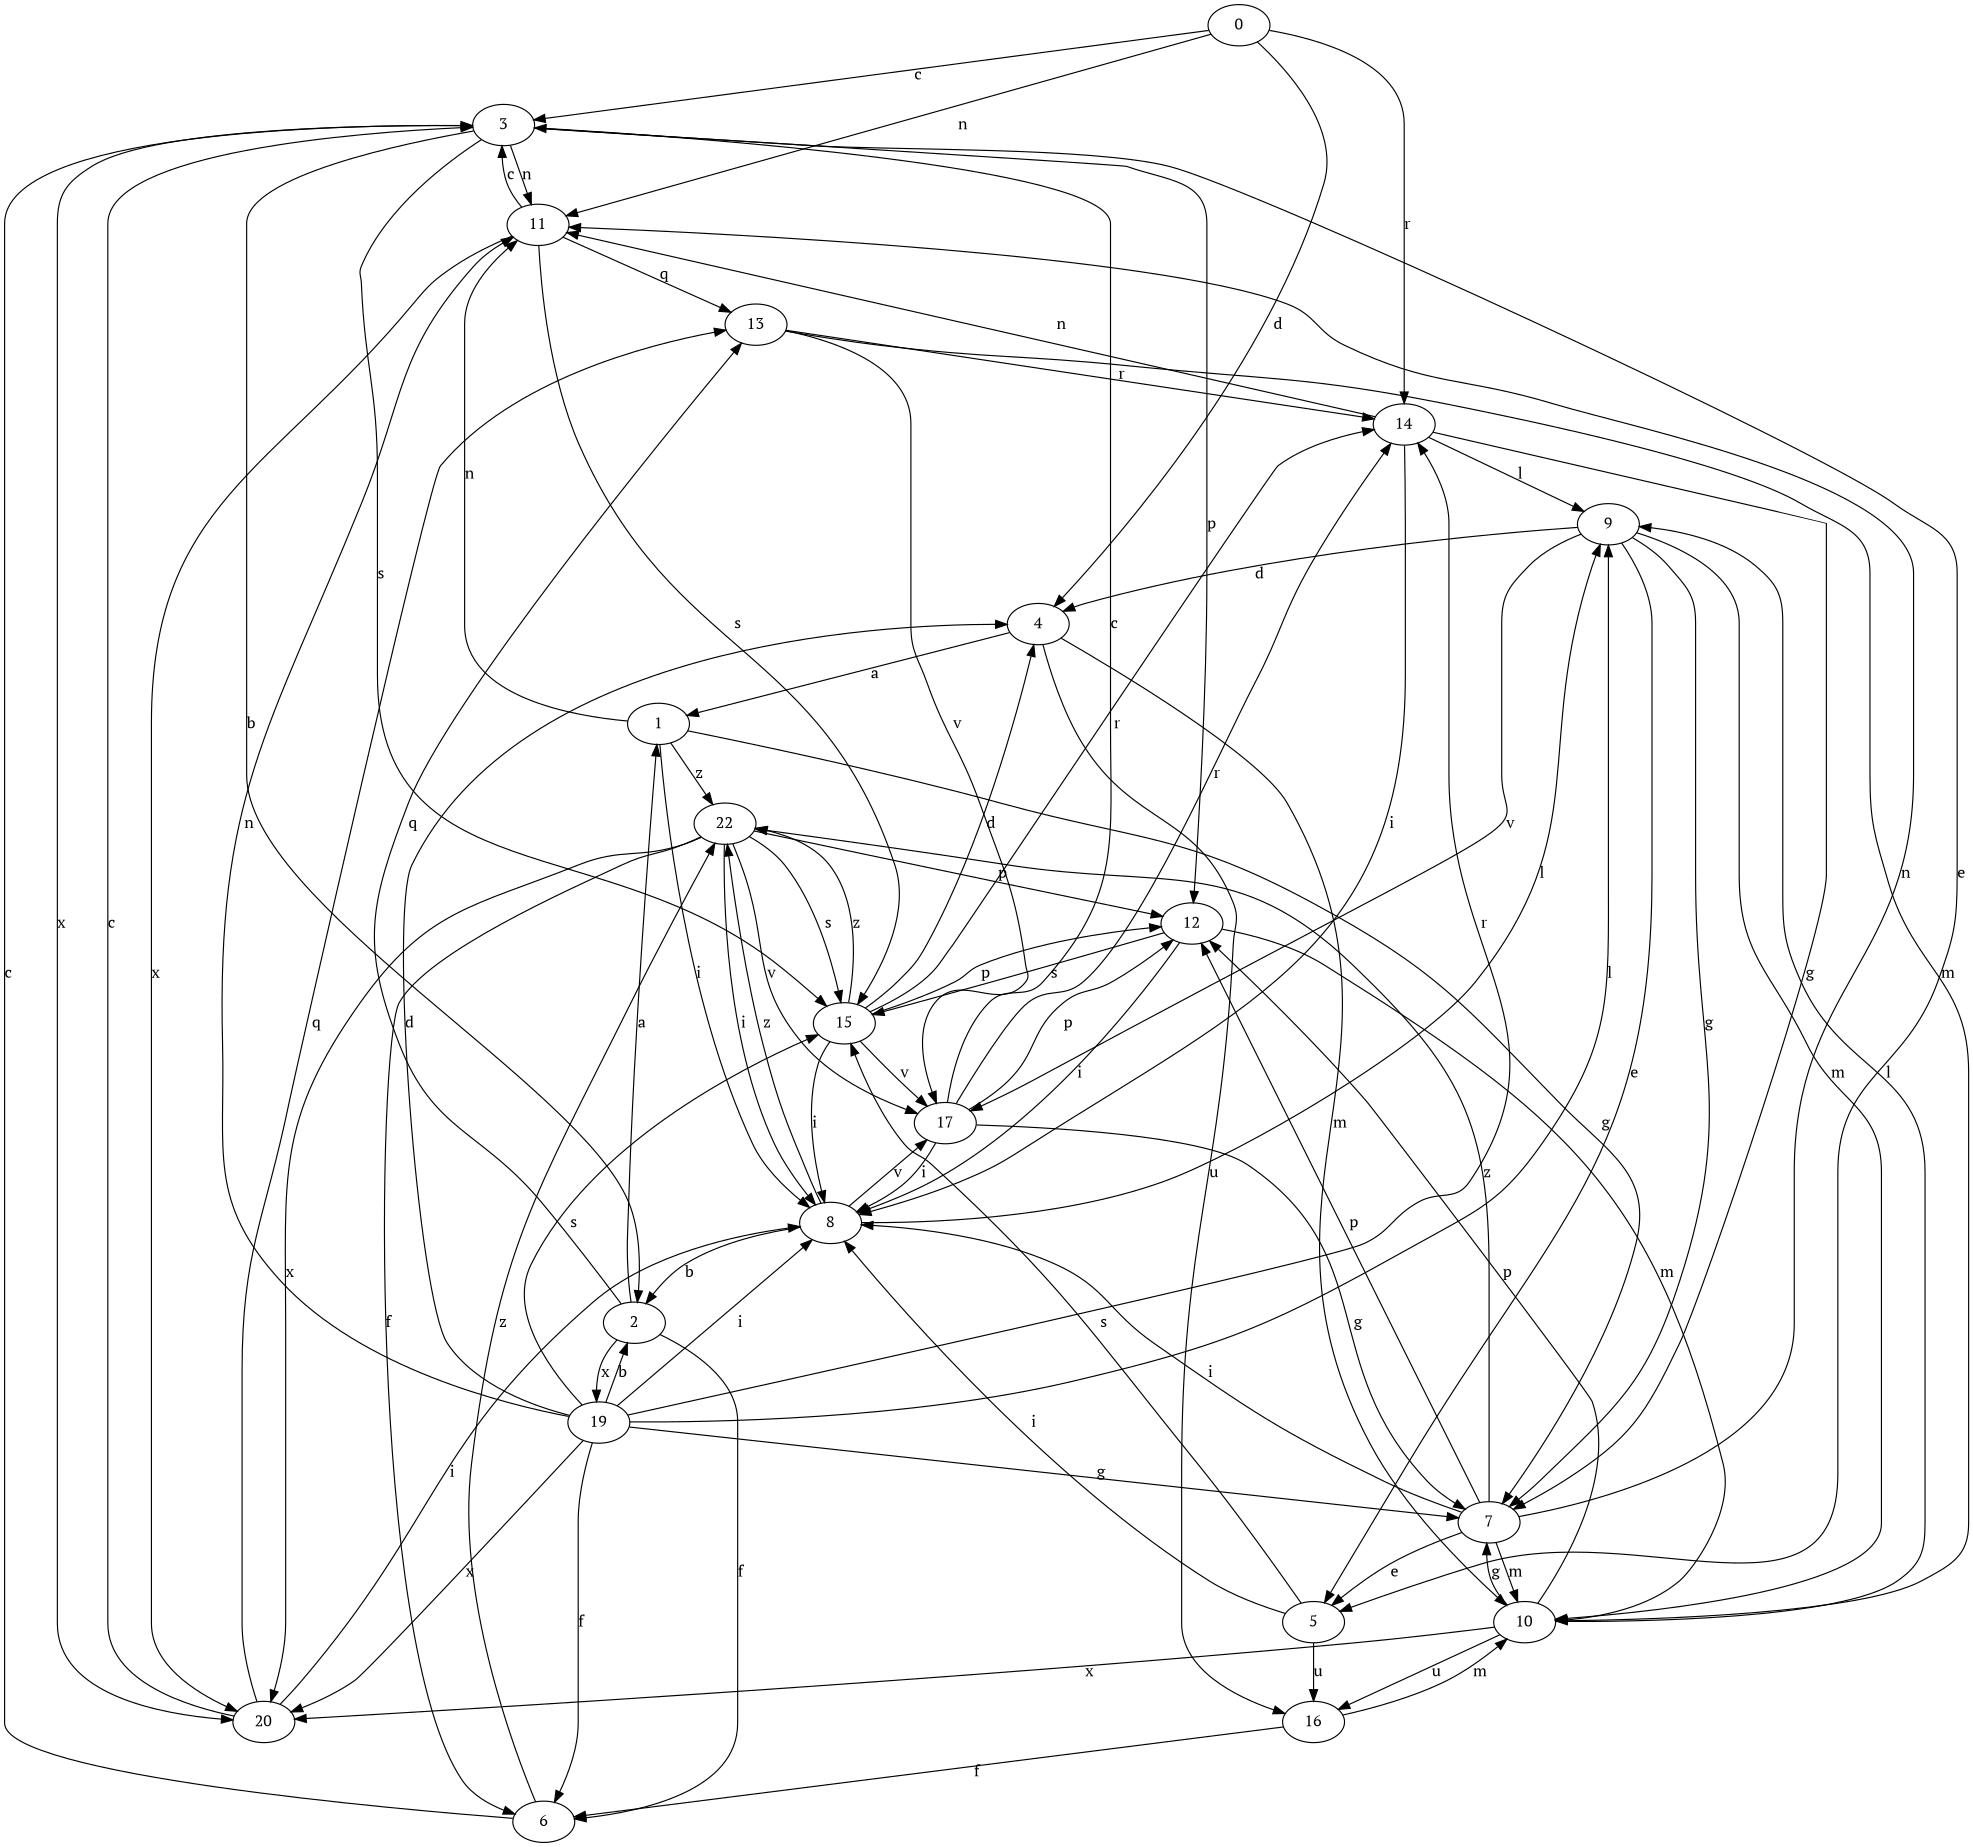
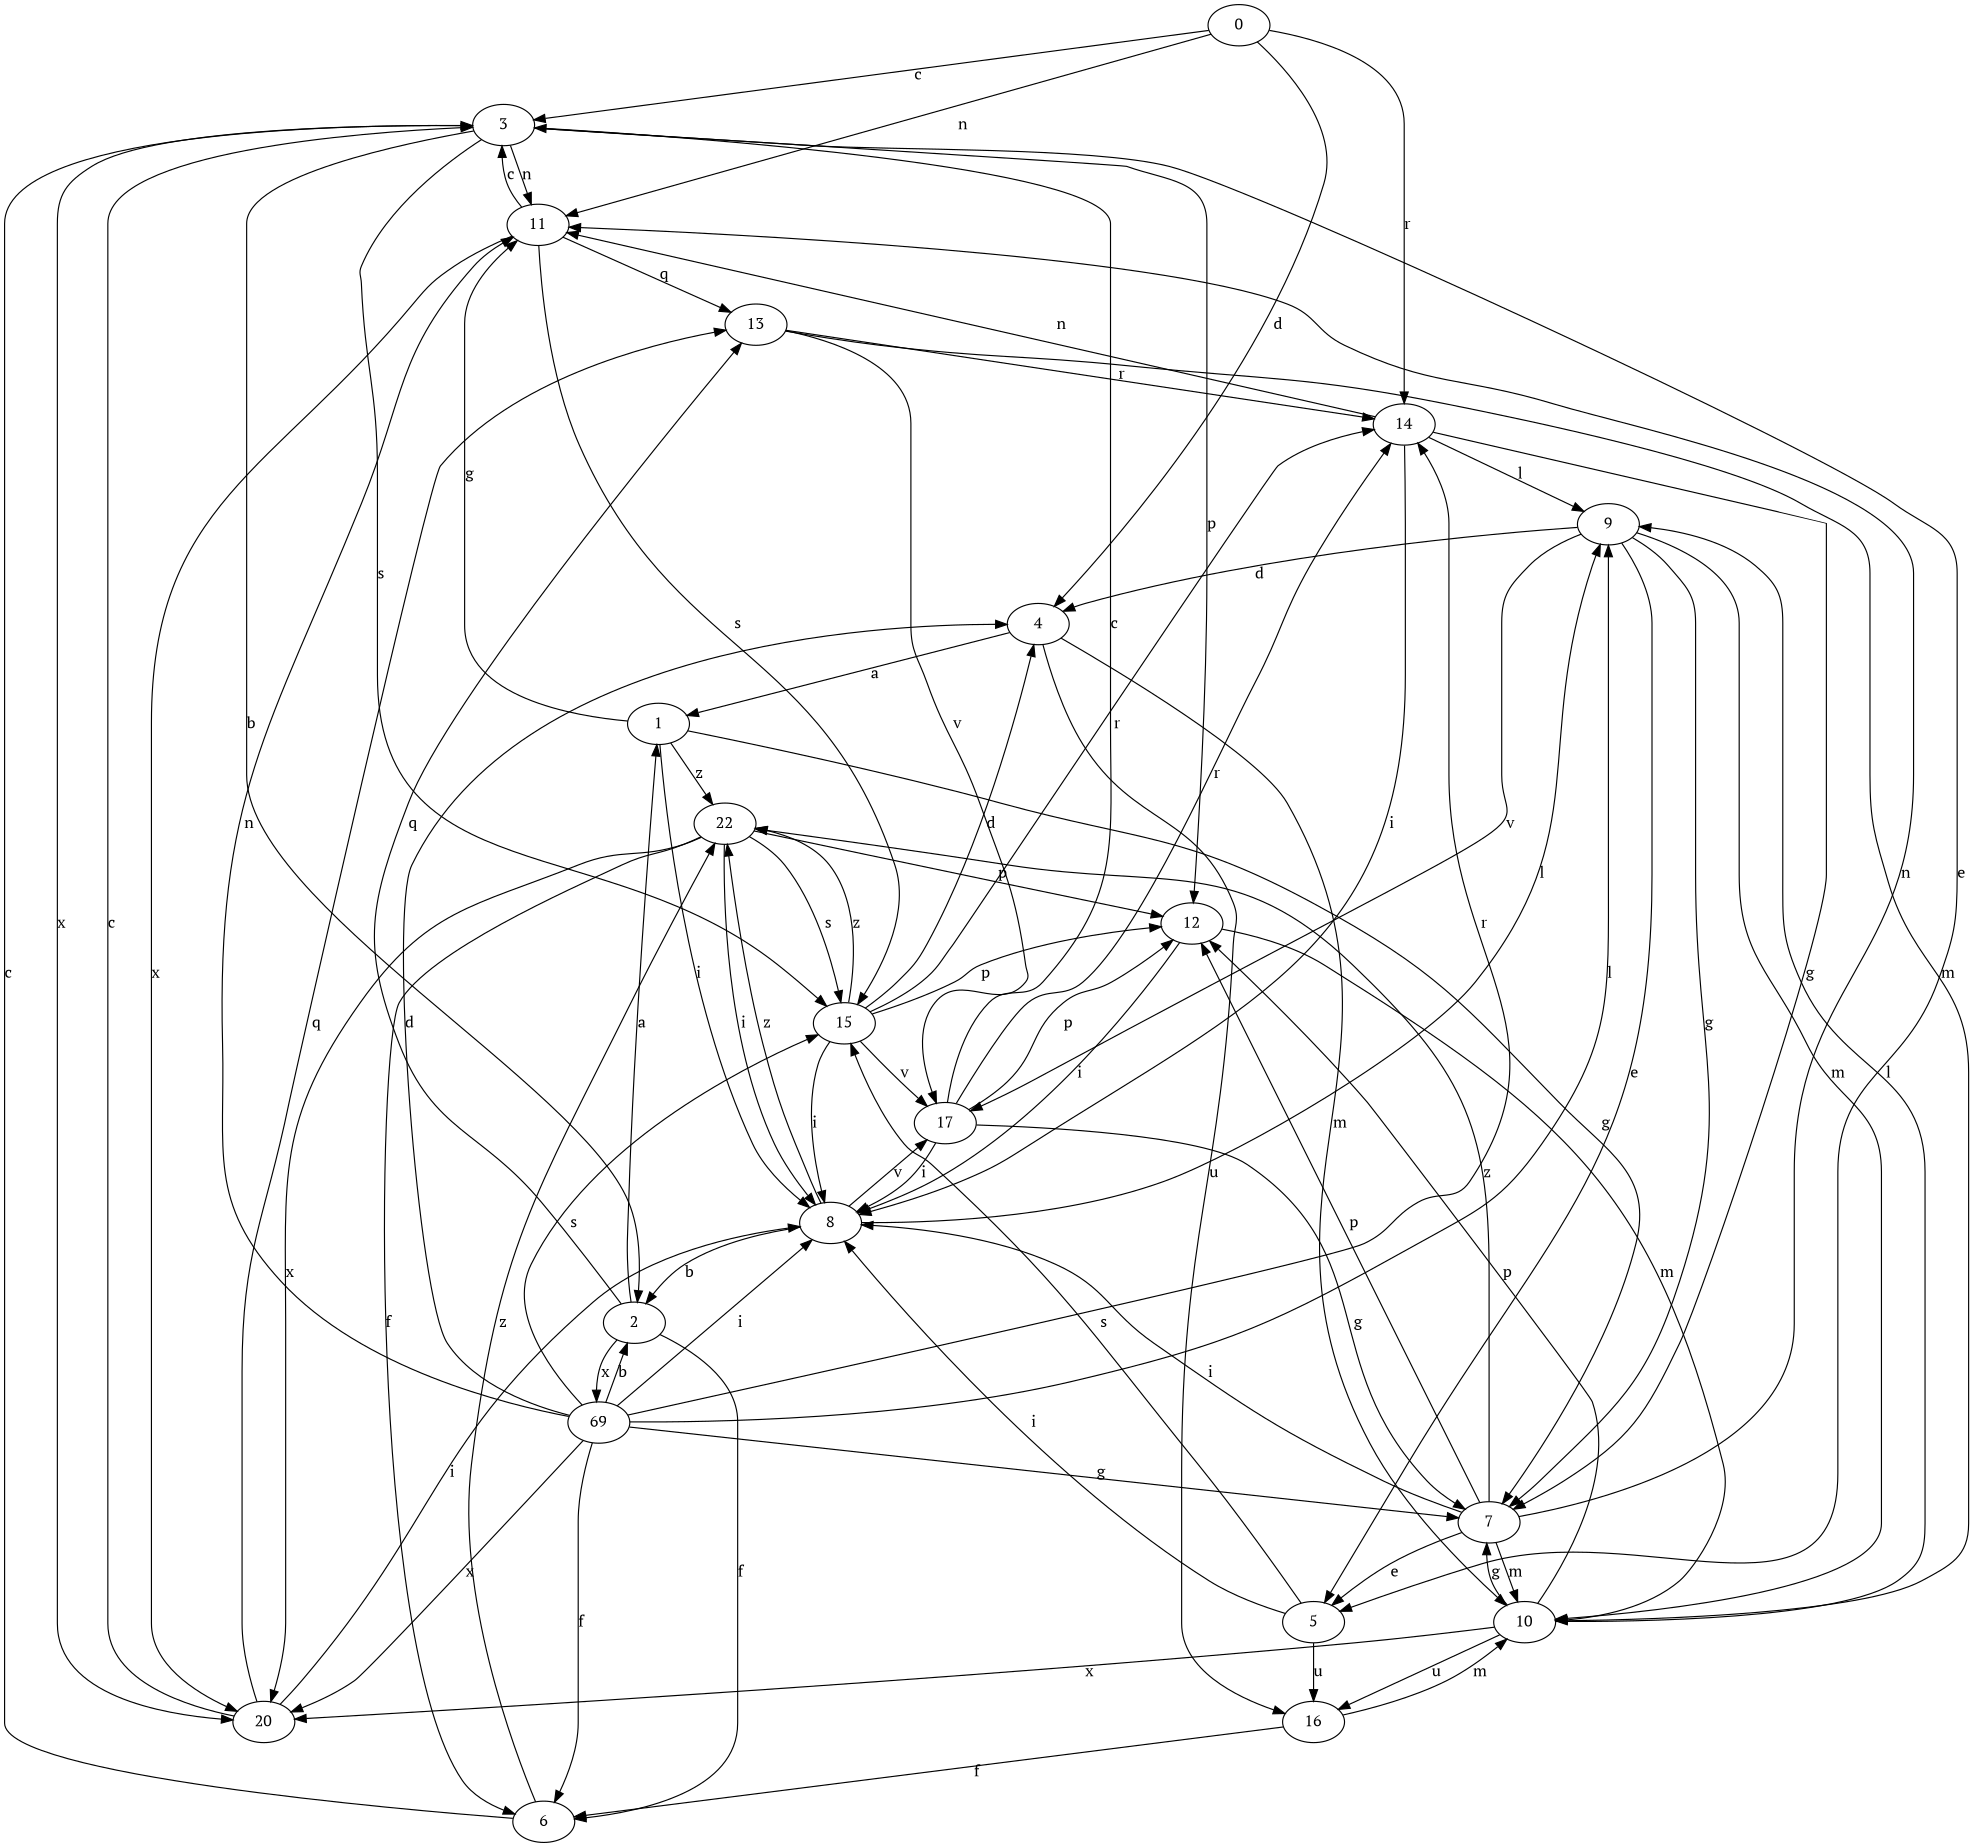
(470, 474) -> (470, 474)
(1017, 975) -> none
(778, 1006) -> none
(599, 1423) -> (599, 1423)
